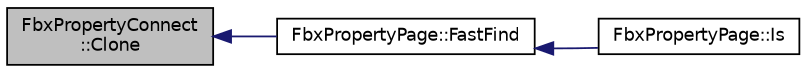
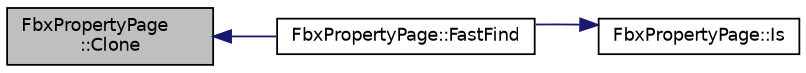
(110, 36) -> (110, 36)
(576, 48) -> (558, 24)
